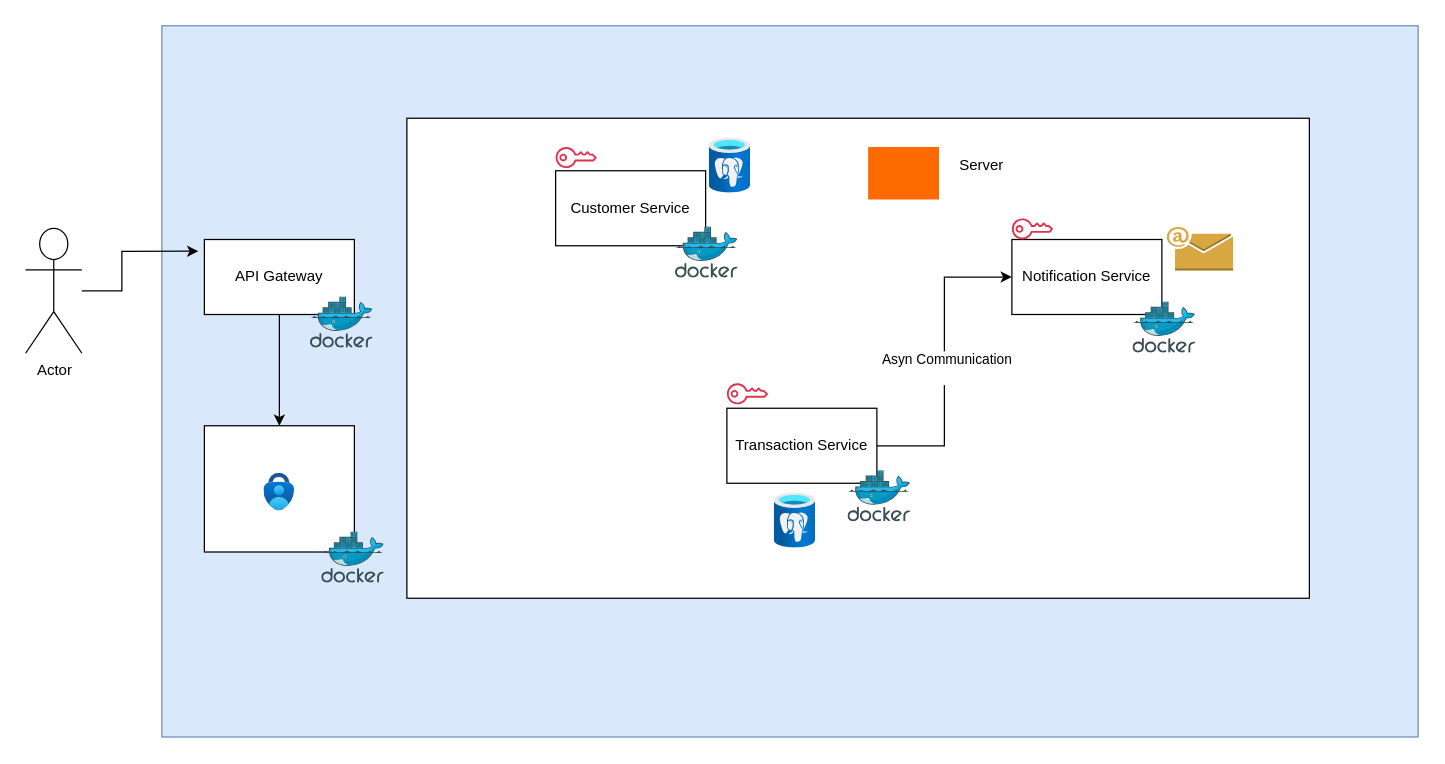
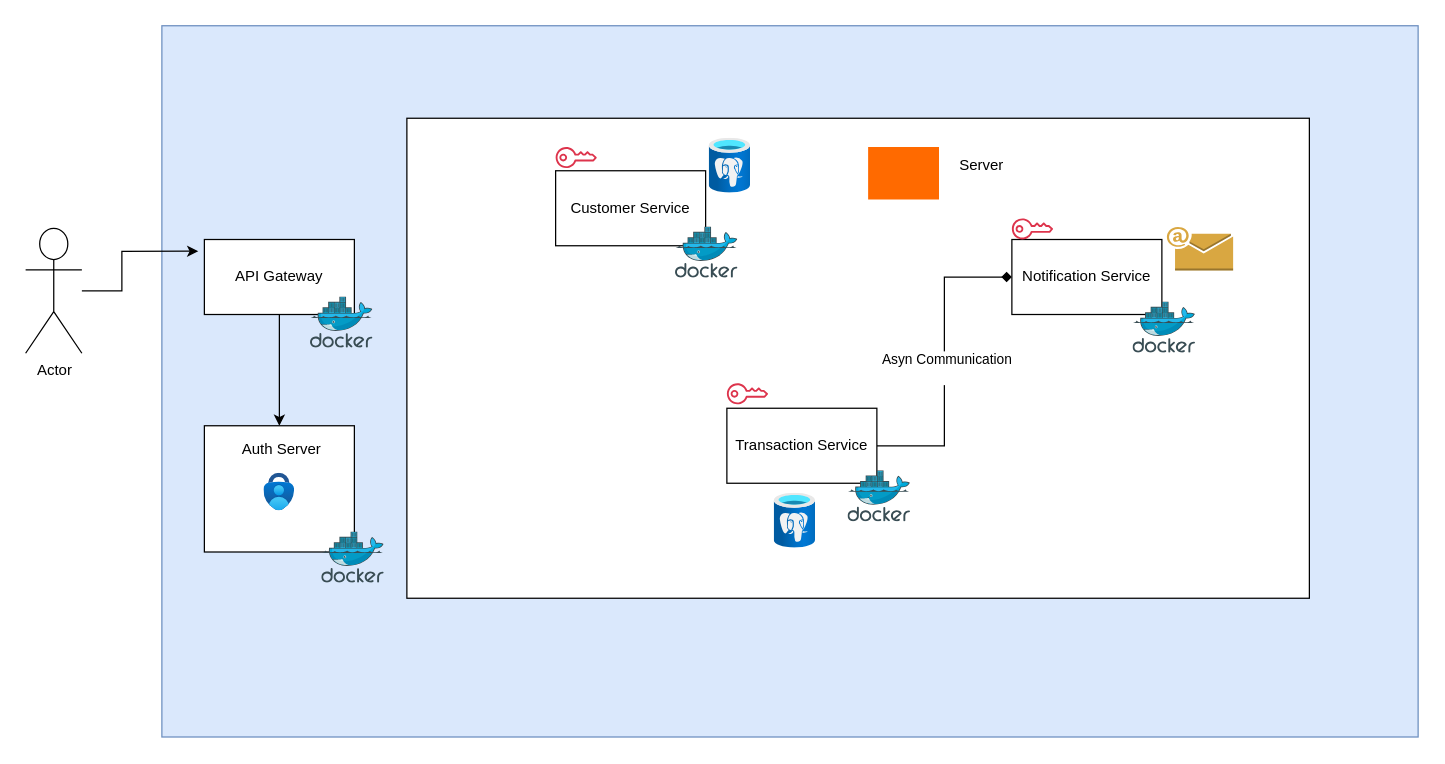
(1002, 277) -> (1001, 277)
none -> (282, 449)
